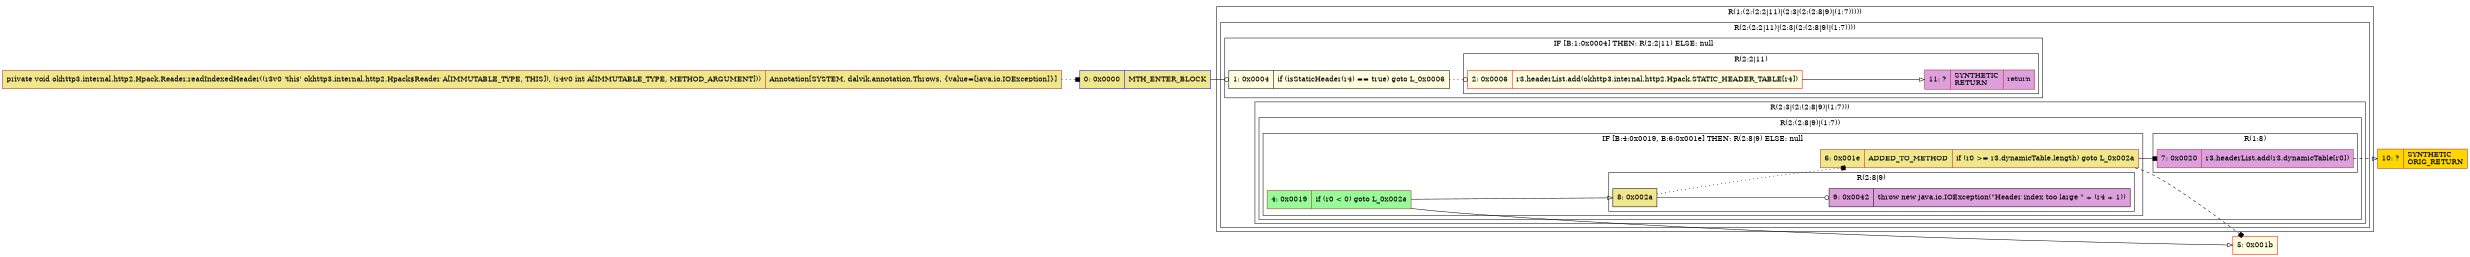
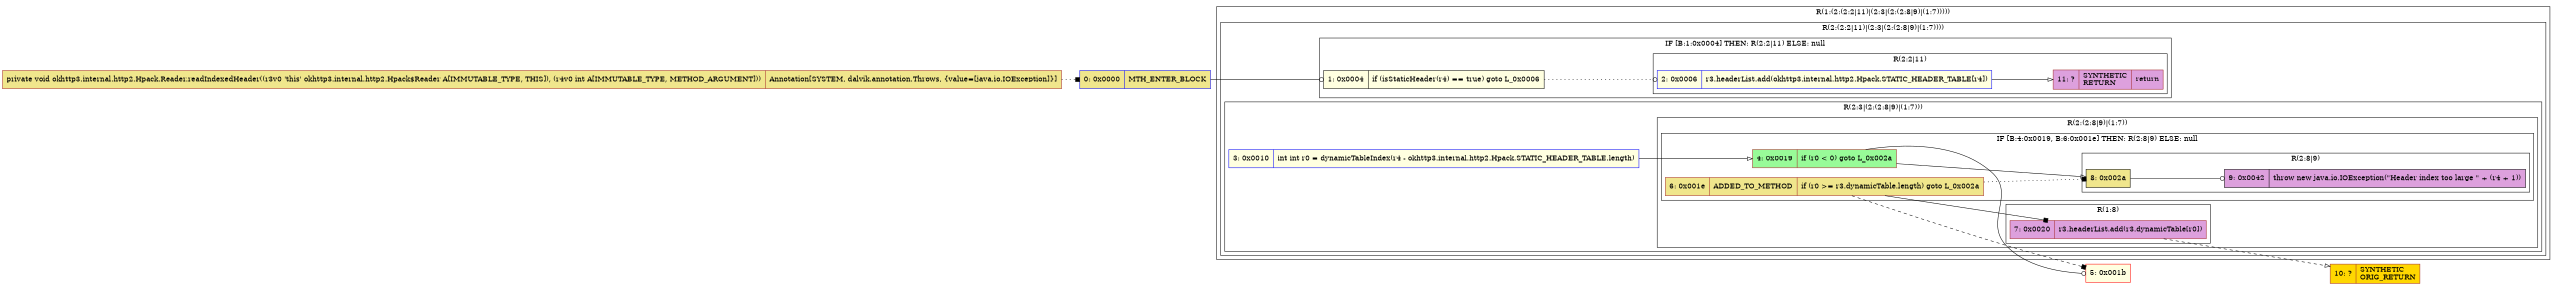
(1635, 80) -> (1824, 80)
none -> (1434, 159)
(1748, 180) -> (2032, 181)
(1860, 235) -> (1996, 178)
